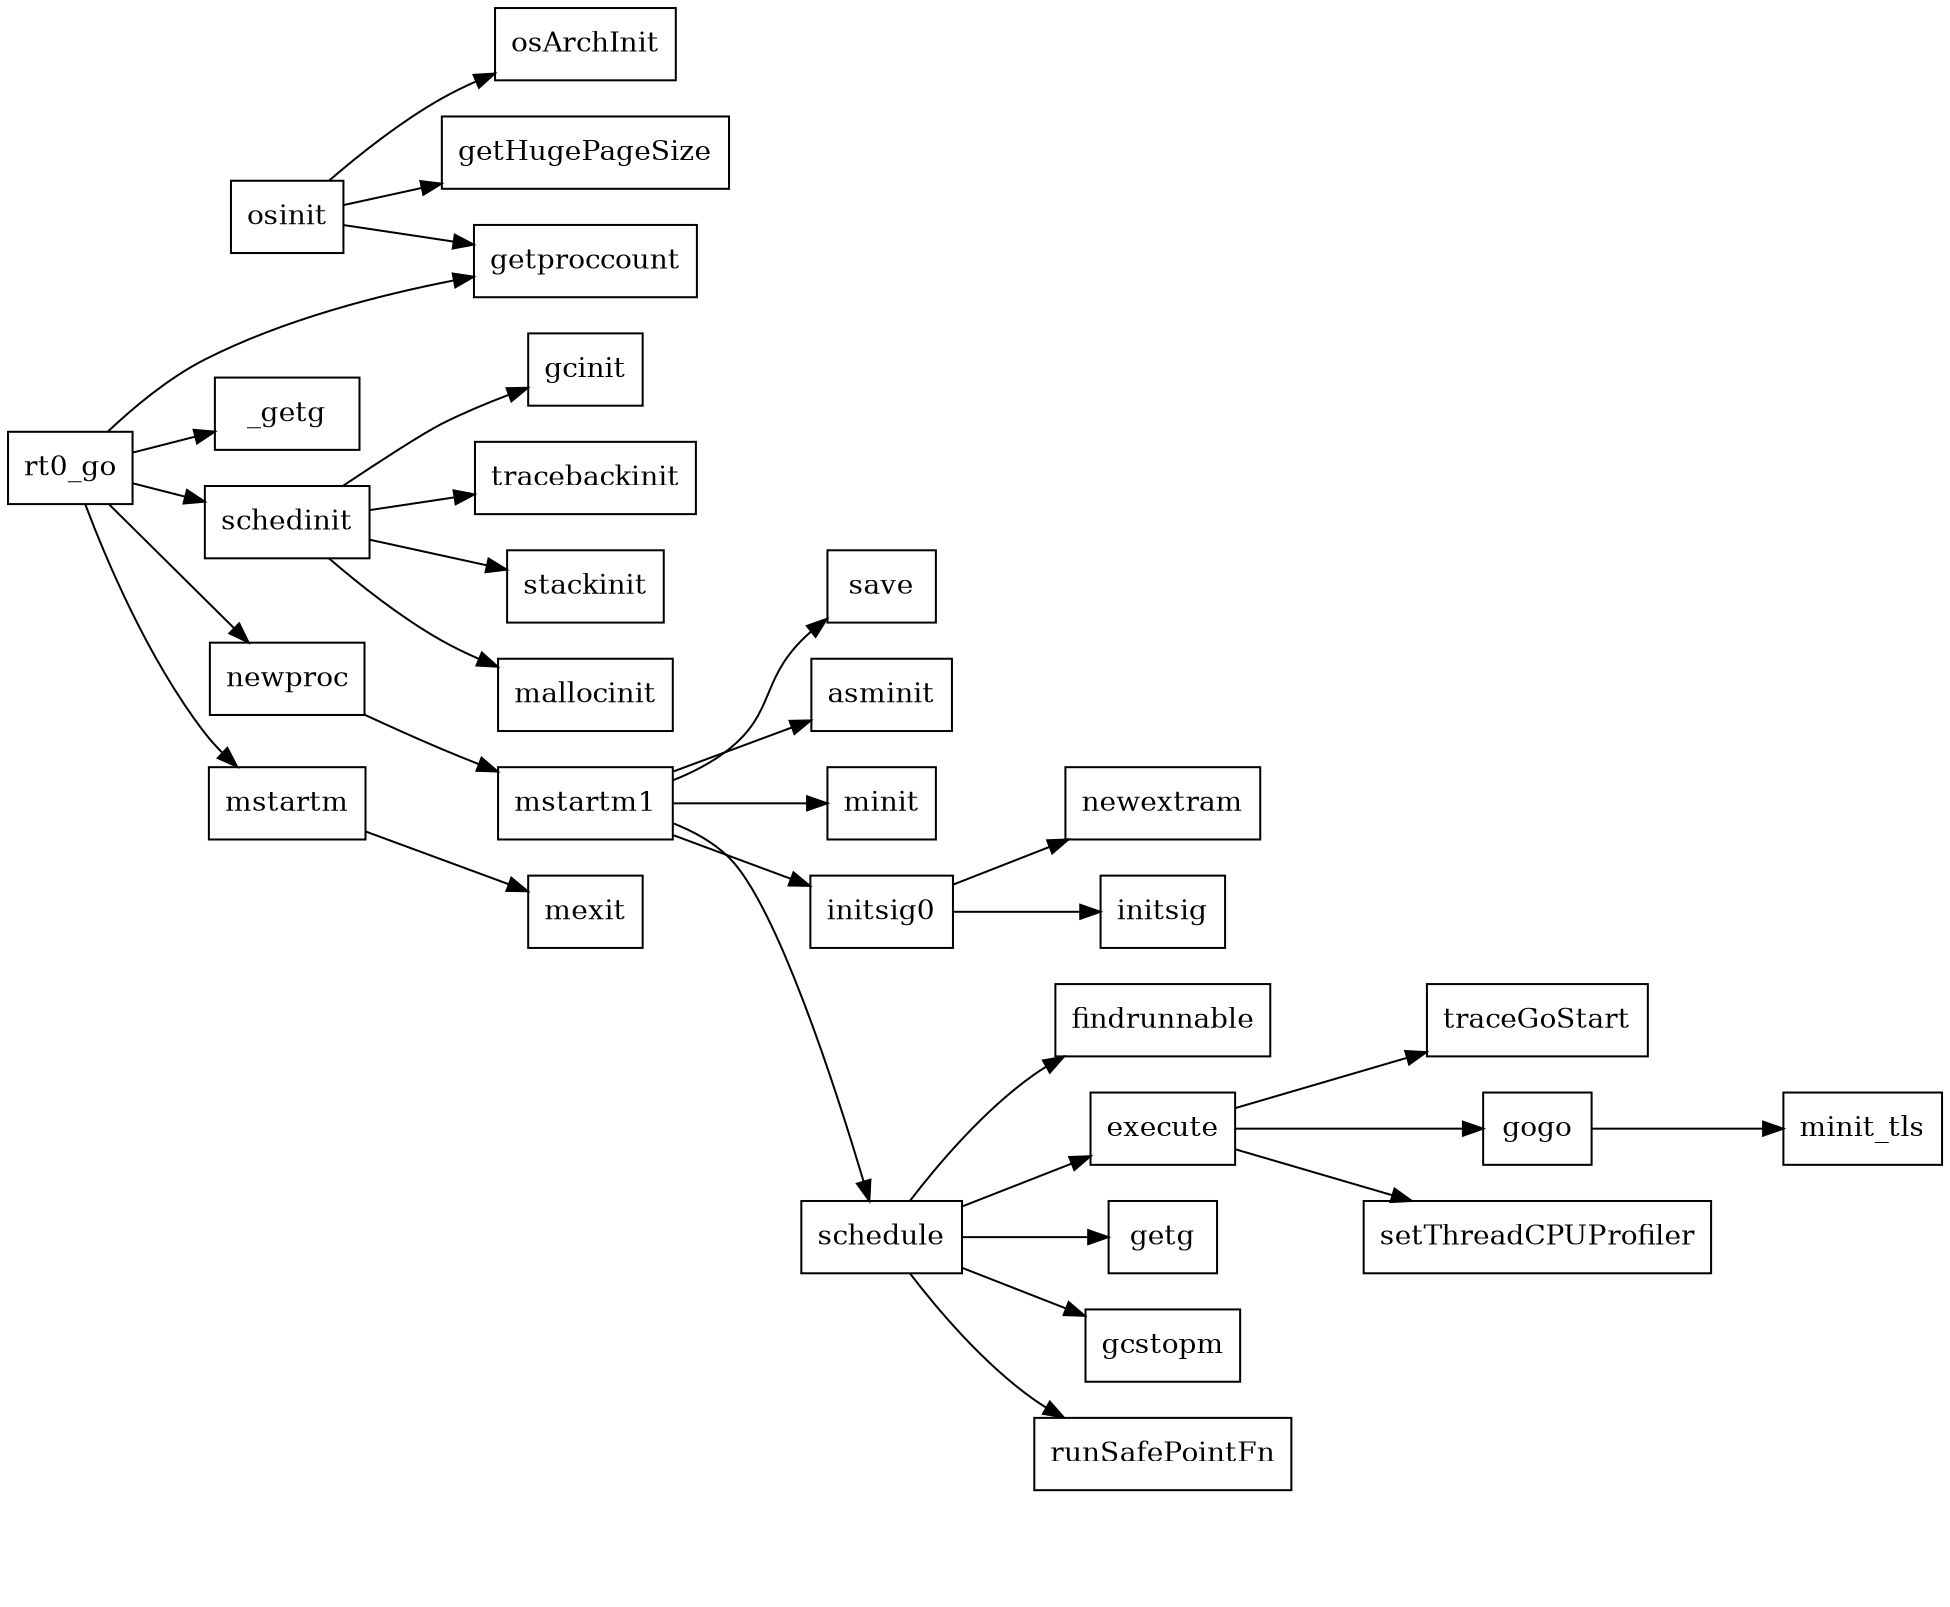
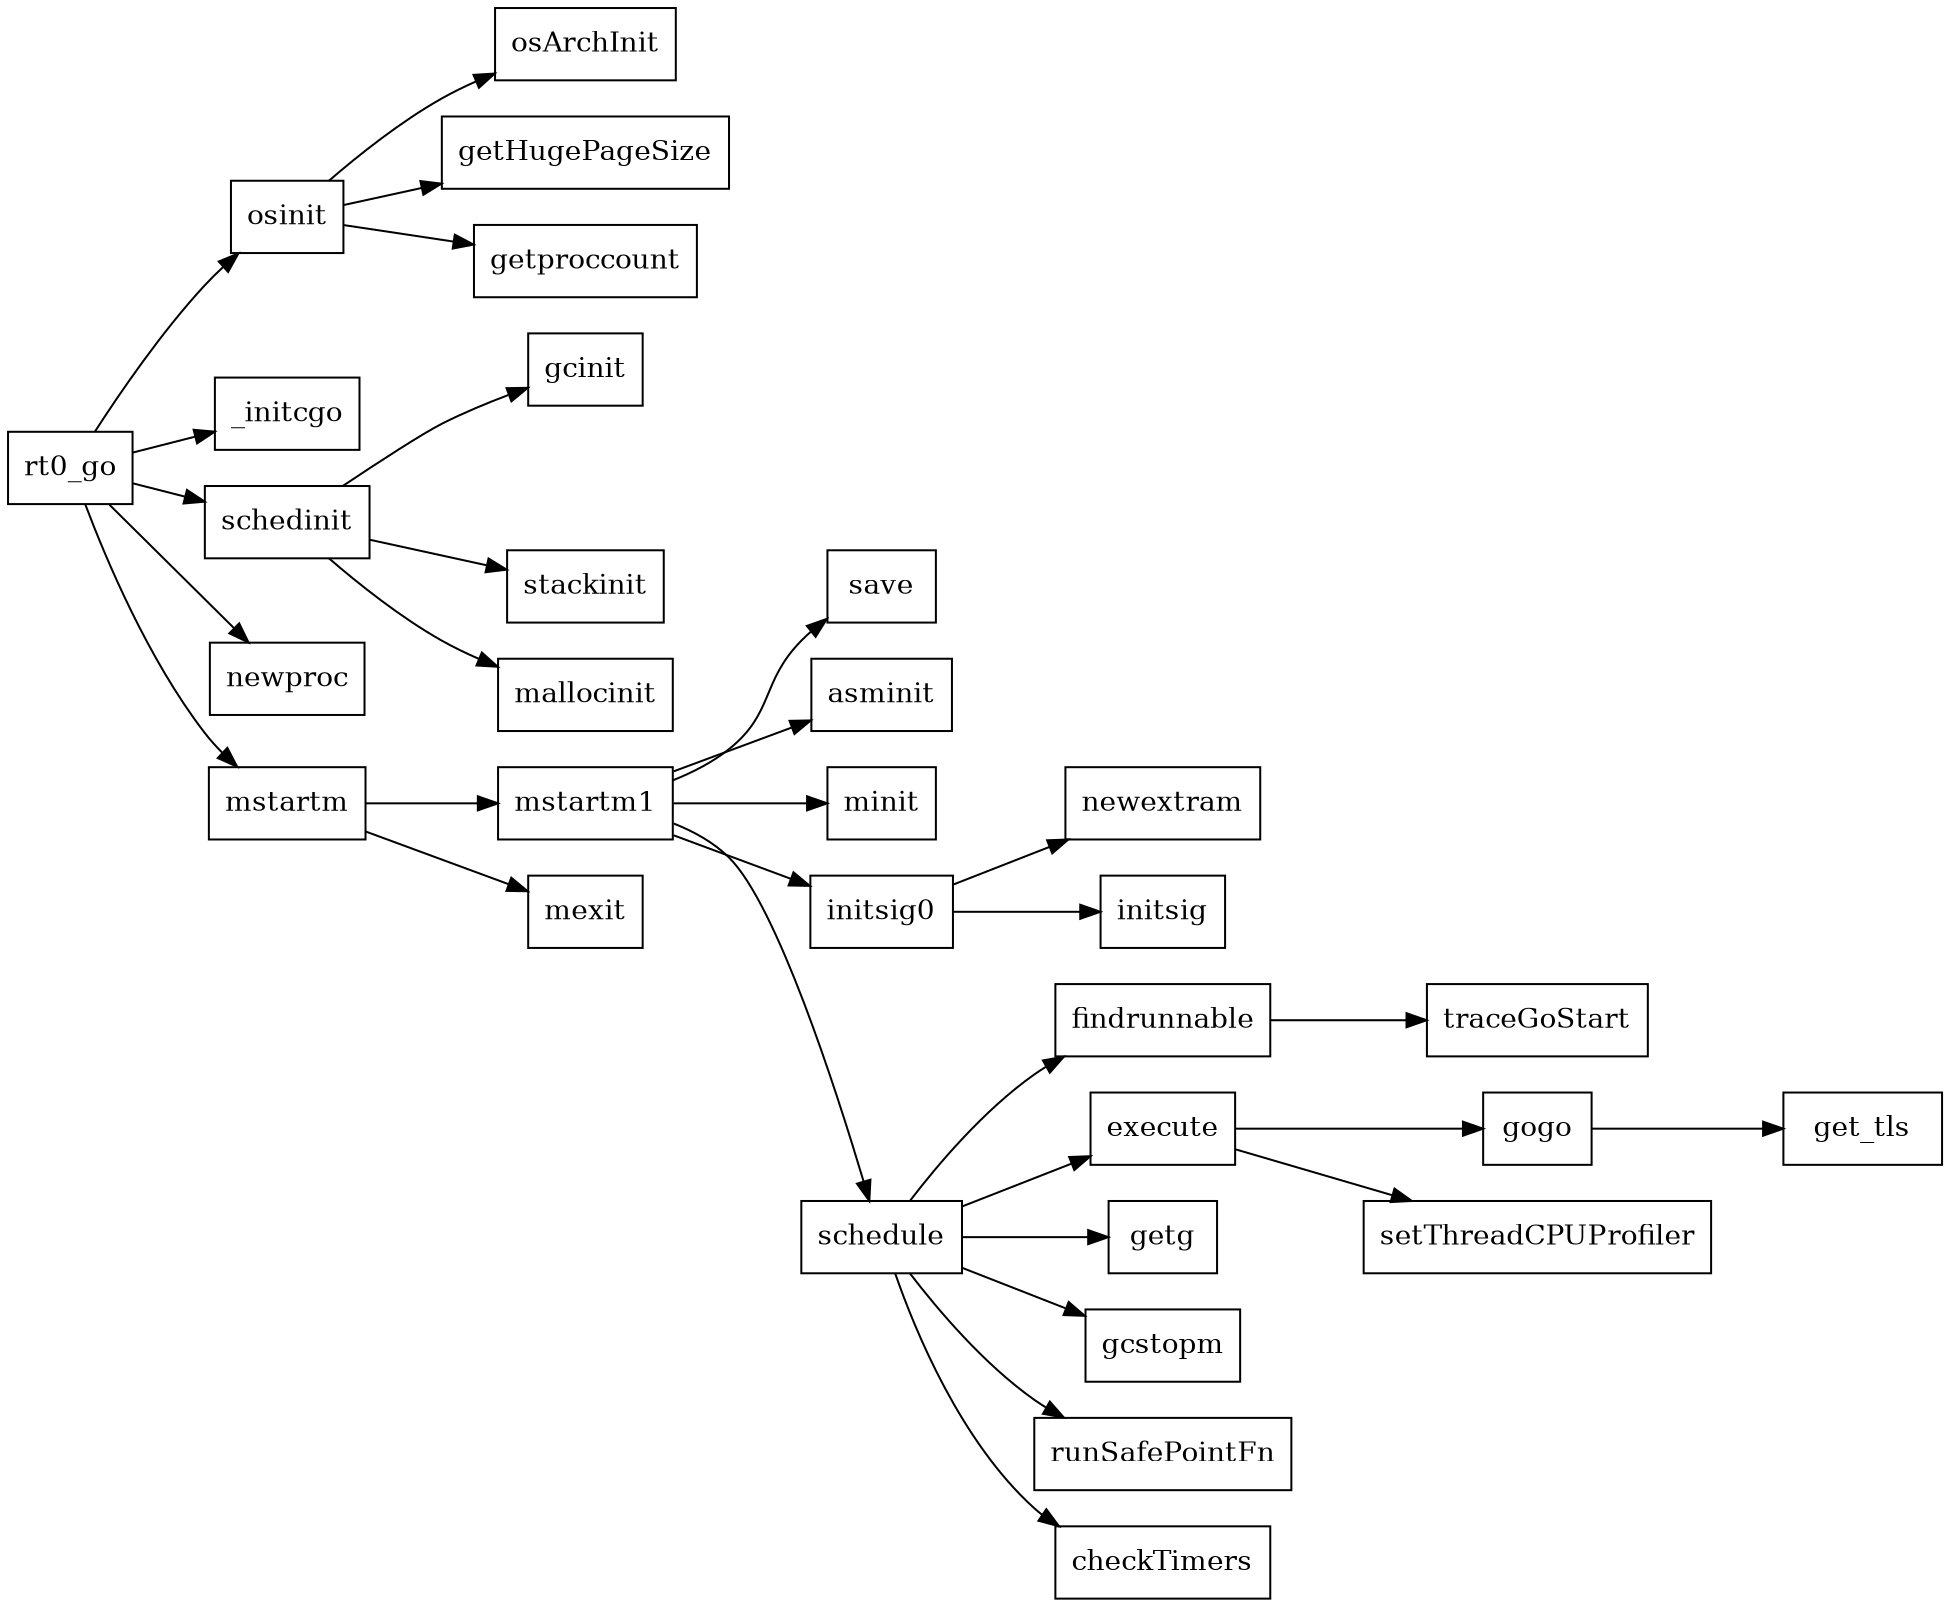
(270, 331) -> (155, 346)
(287, 414) -> (287, 414)
(585, 478) -> none
(421, 740) -> (422, 803)
(1321, 1083) -> (1339, 1020)
(1863, 1129) -> (1863, 1129)
none -> (1163, 1562)
